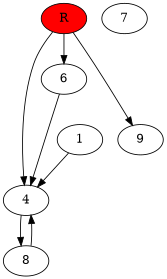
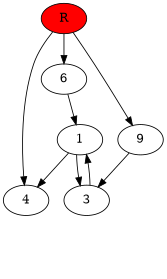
(125, 19) -> none
(46, 136) -> (71, 105)
none -> (87, 200)
(26, 261) -> none
